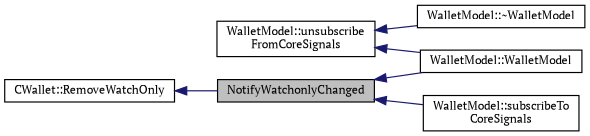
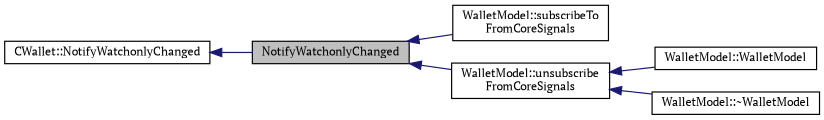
(404, 75) -> (436, 67)
(90, 91) -> (107, 52)
(501, 113) -> (531, 23)
